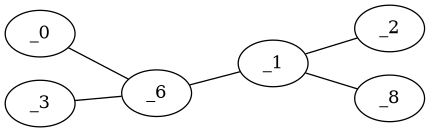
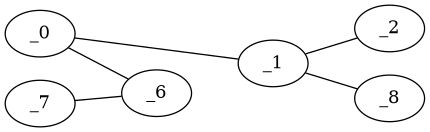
(215, 78) -> (157, 49)
(40, 104) -> (40, 104)
